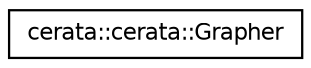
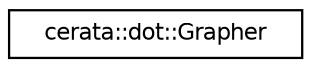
(156, 34) -> (156, 34)
